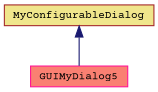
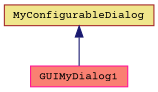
(79, 76) -> (79, 76)
